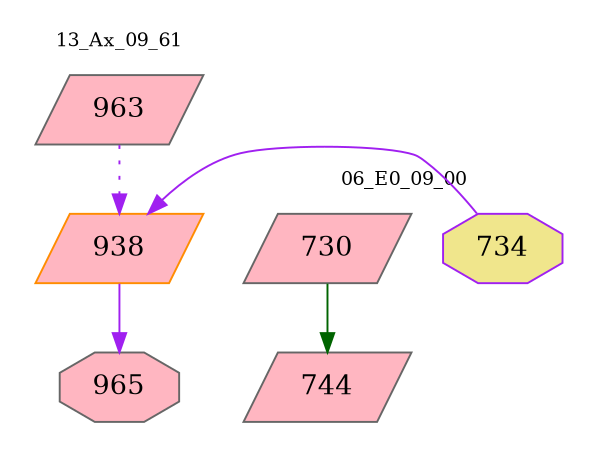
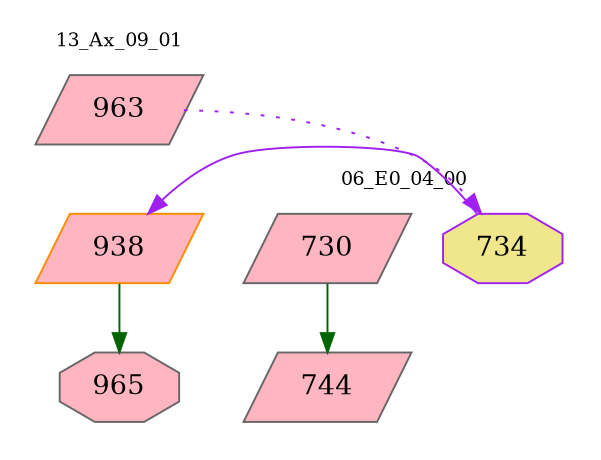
(119, 41) -> (119, 41)
(119, 170) -> (335, 128)
(405, 180) -> (405, 180)
(119, 308) -> (119, 308)
